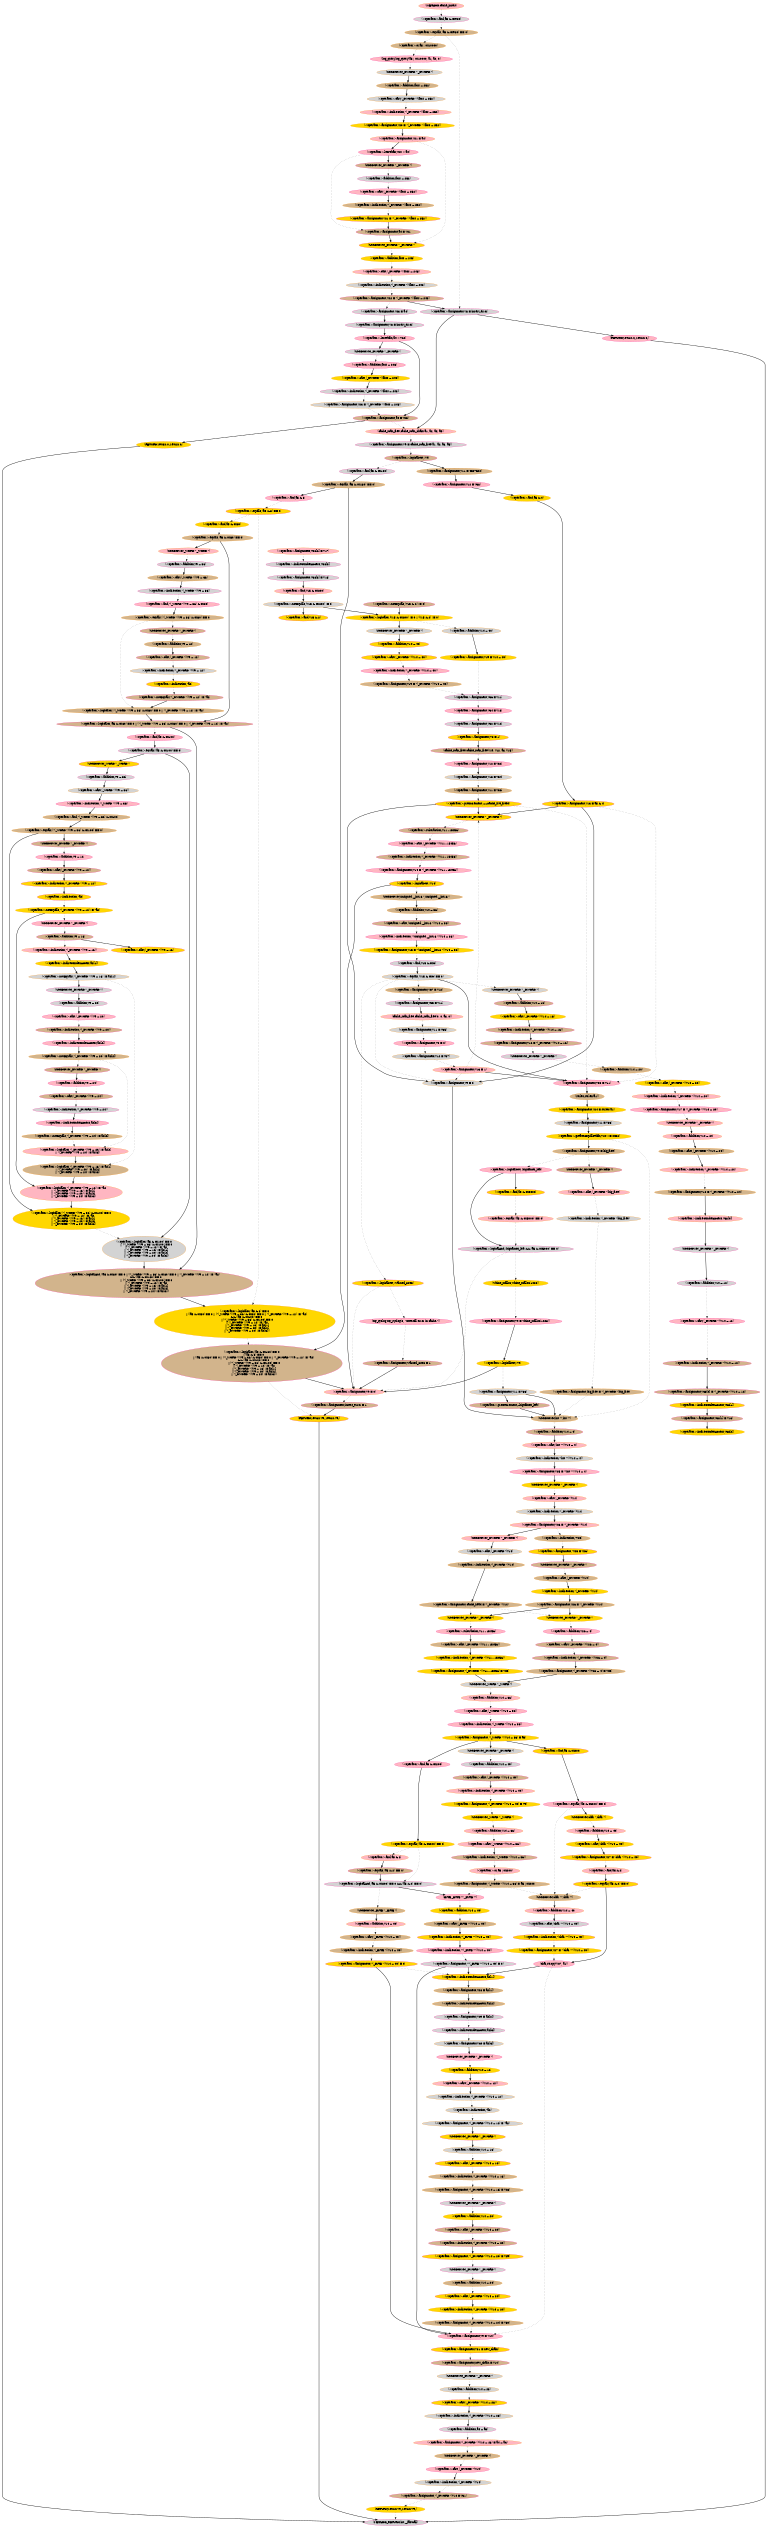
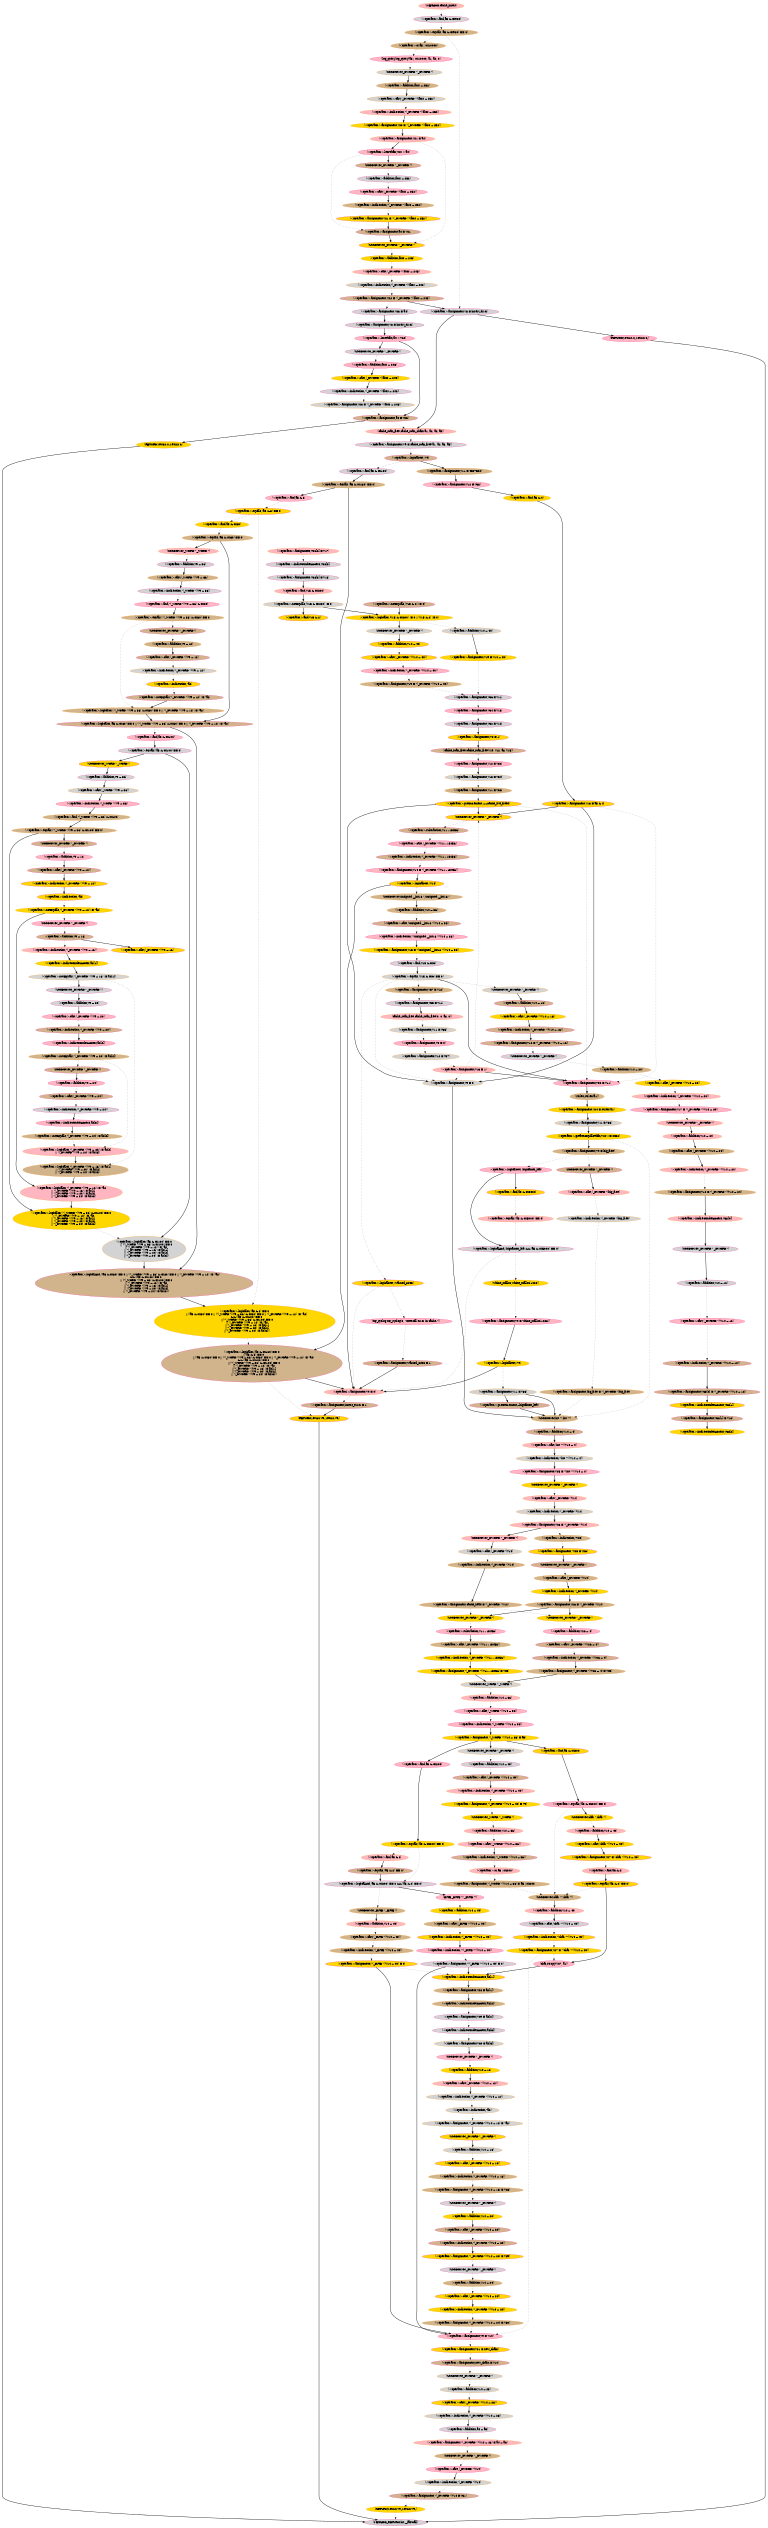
(478, 1891) -> none
(460, 1930) -> (460, 1930)
(545, 2167) -> (528, 2152)
